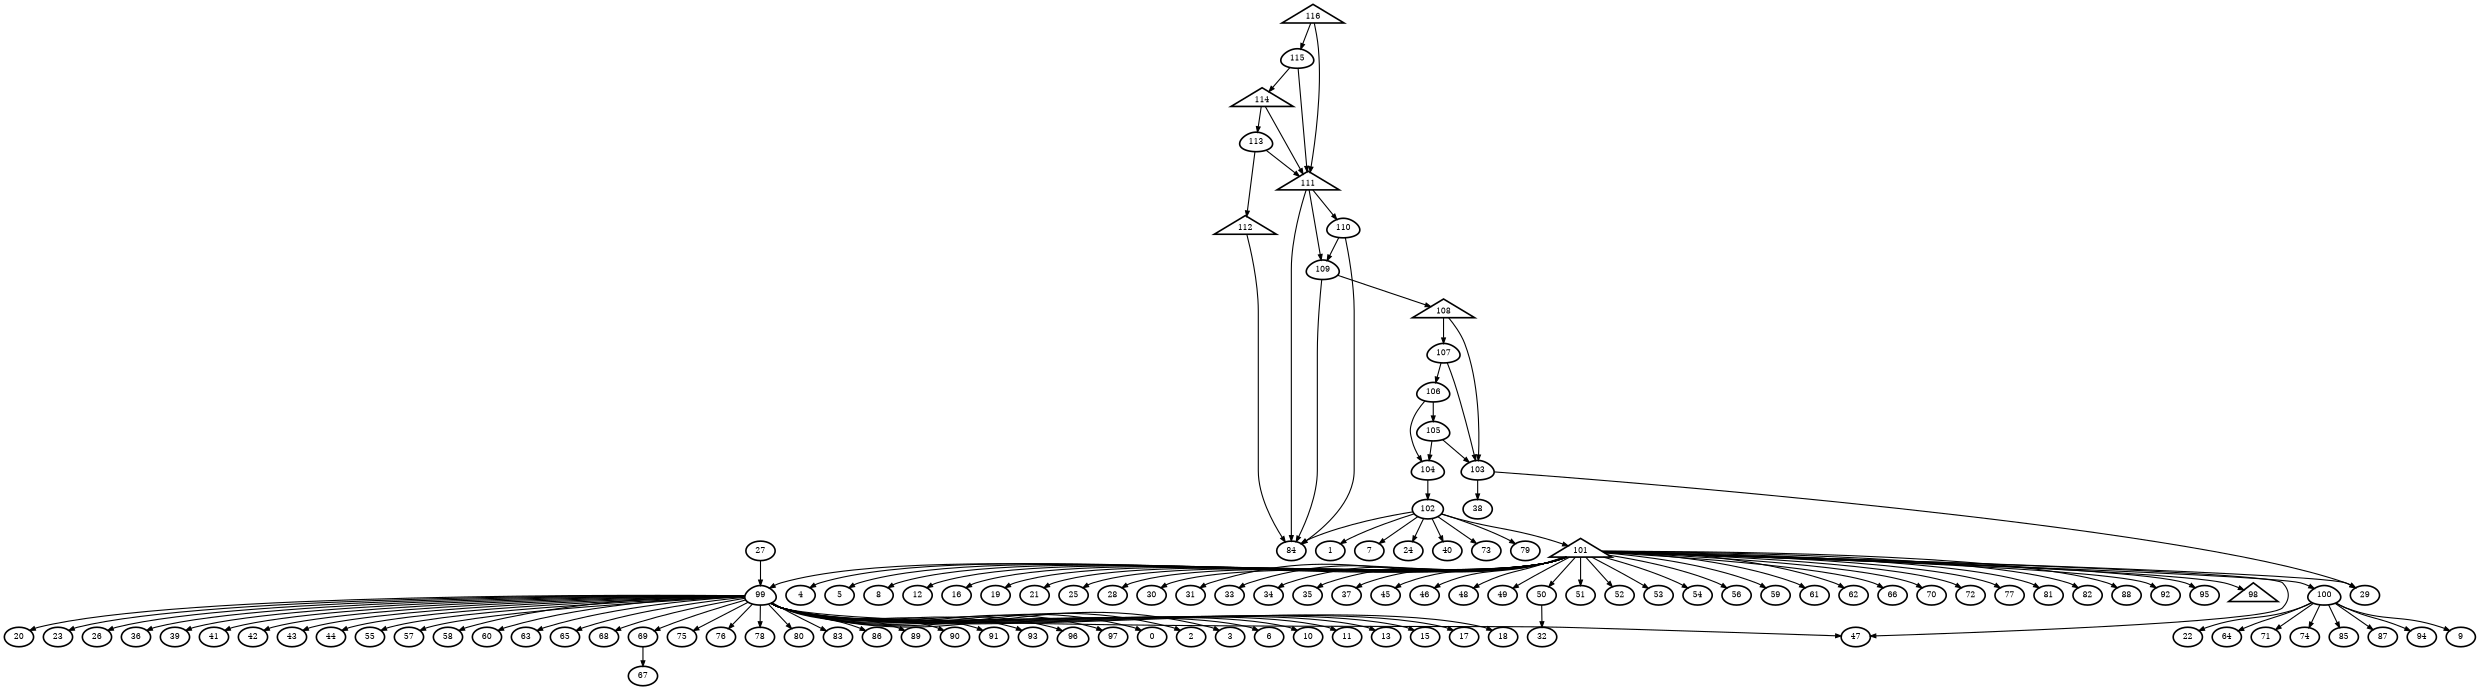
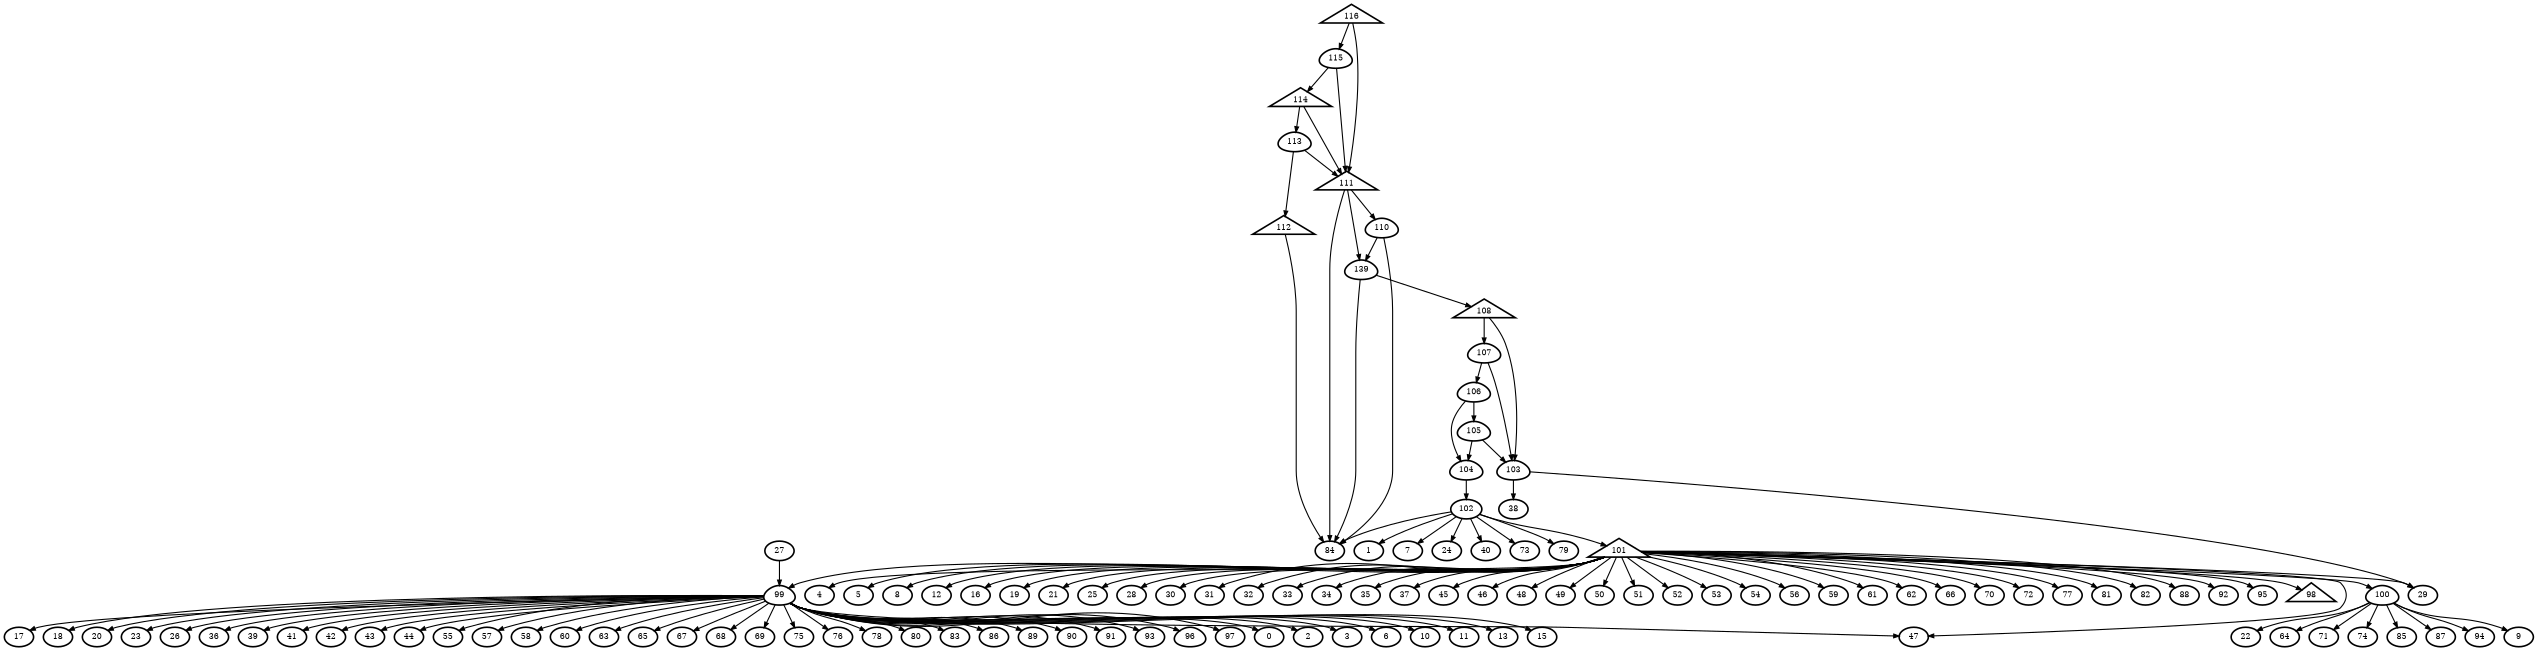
(1323, 270) -> (1361, 270)
(1542, 613) -> (1433, 568)
(643, 654) -> (732, 615)
